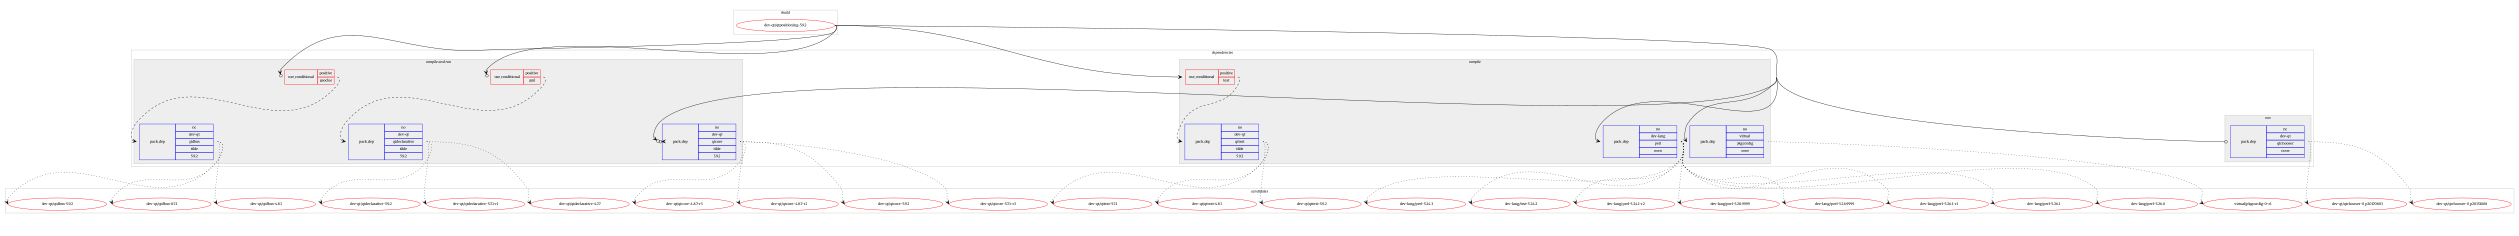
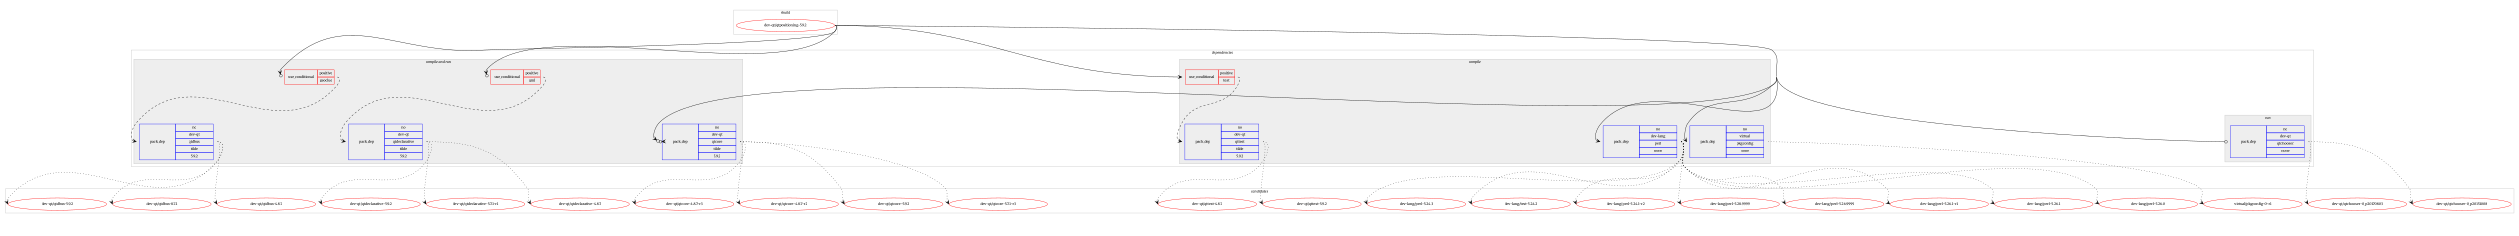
(580, 204) -> (580, 204)
(1103, 204) -> none
